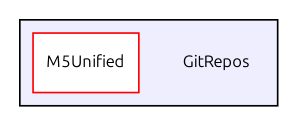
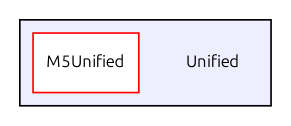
(217, 63) -> (213, 63)
